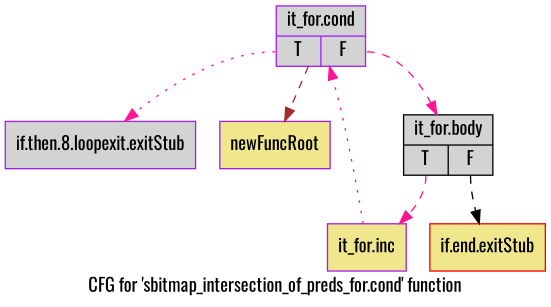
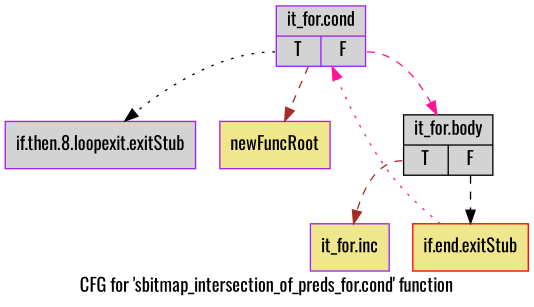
(201, 71) -> (201, 71)
(350, 151) -> (379, 158)
(421, 197) -> (372, 178)
